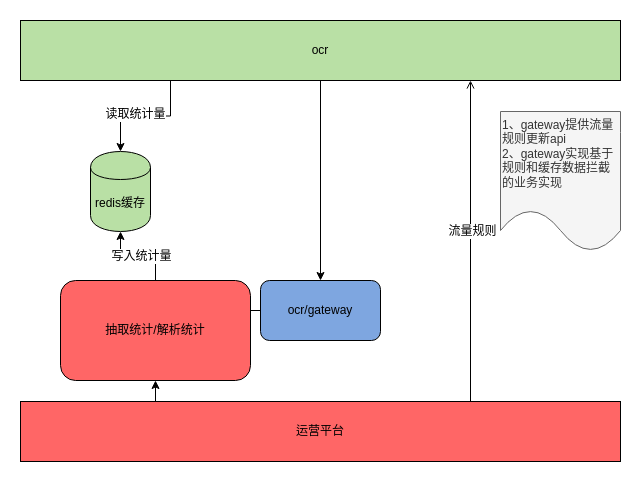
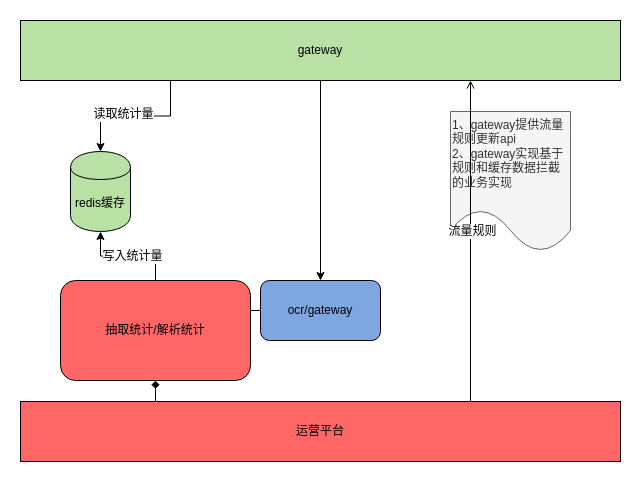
(321, 51) -> (321, 51)
(561, 182) -> (511, 182)
(121, 192) -> (101, 192)
(156, 389) -> (156, 389)
